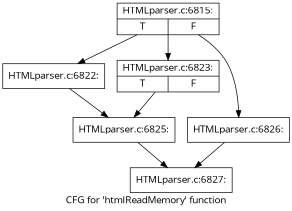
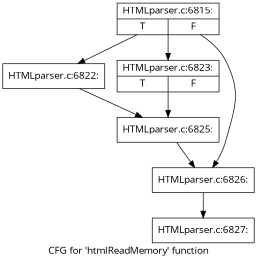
(150, 153) -> (184, 152)
